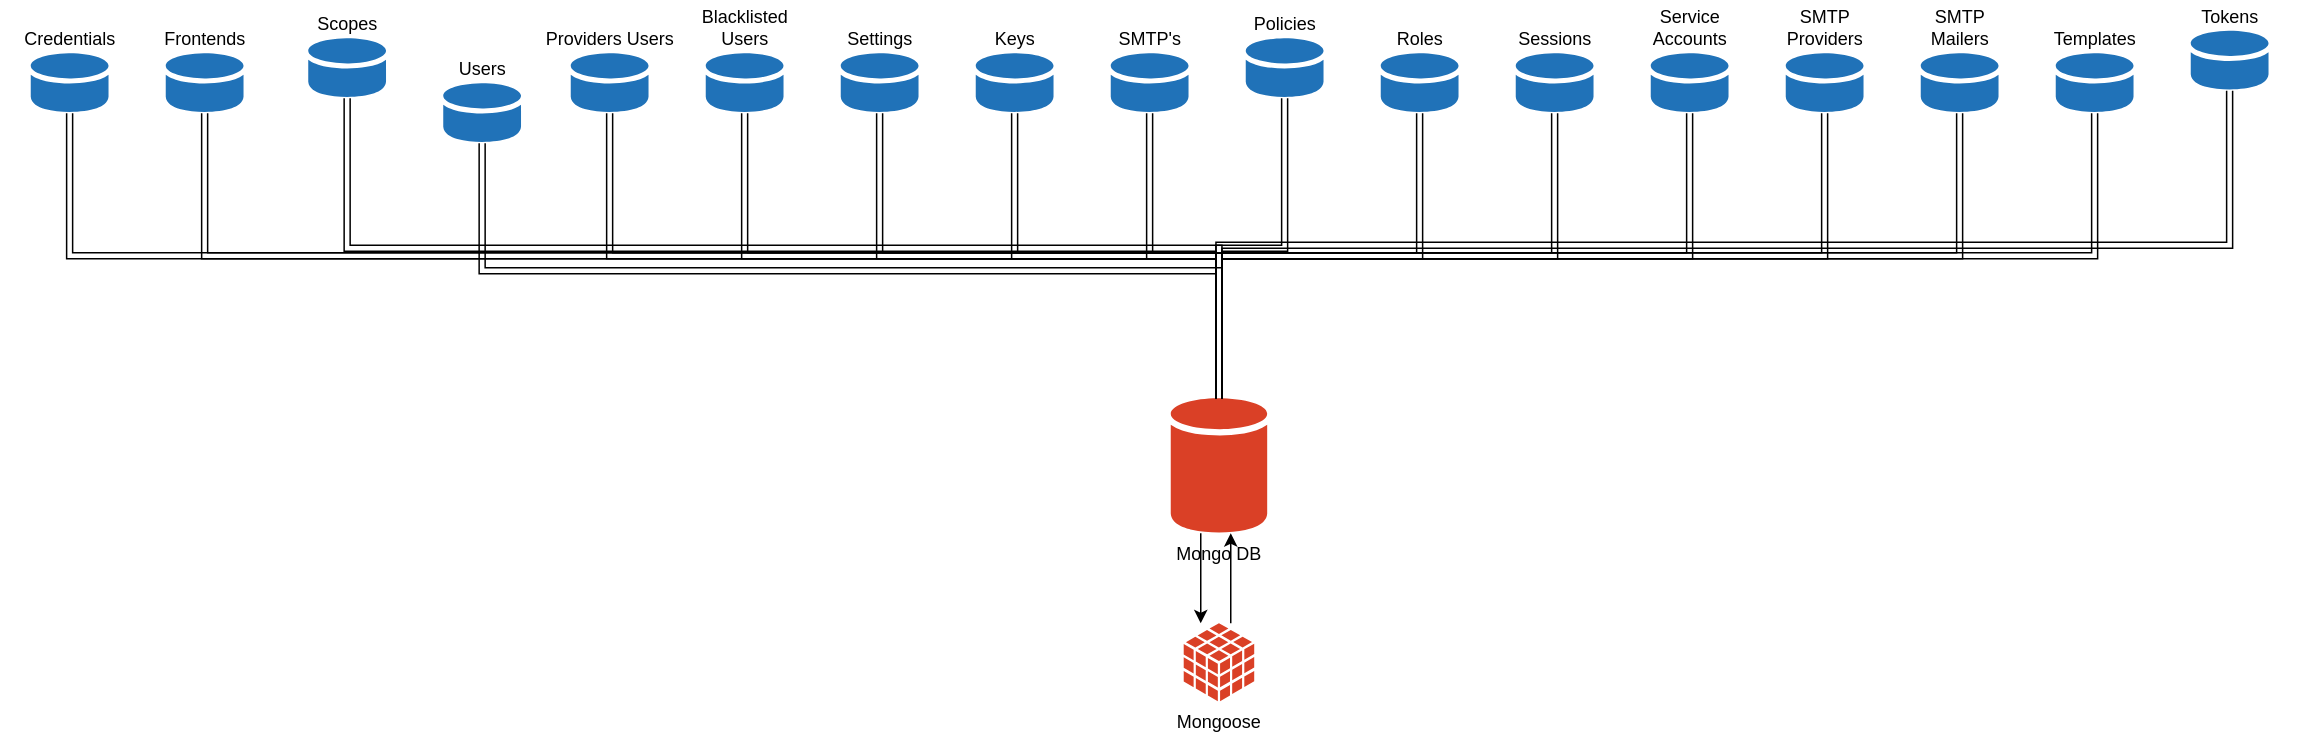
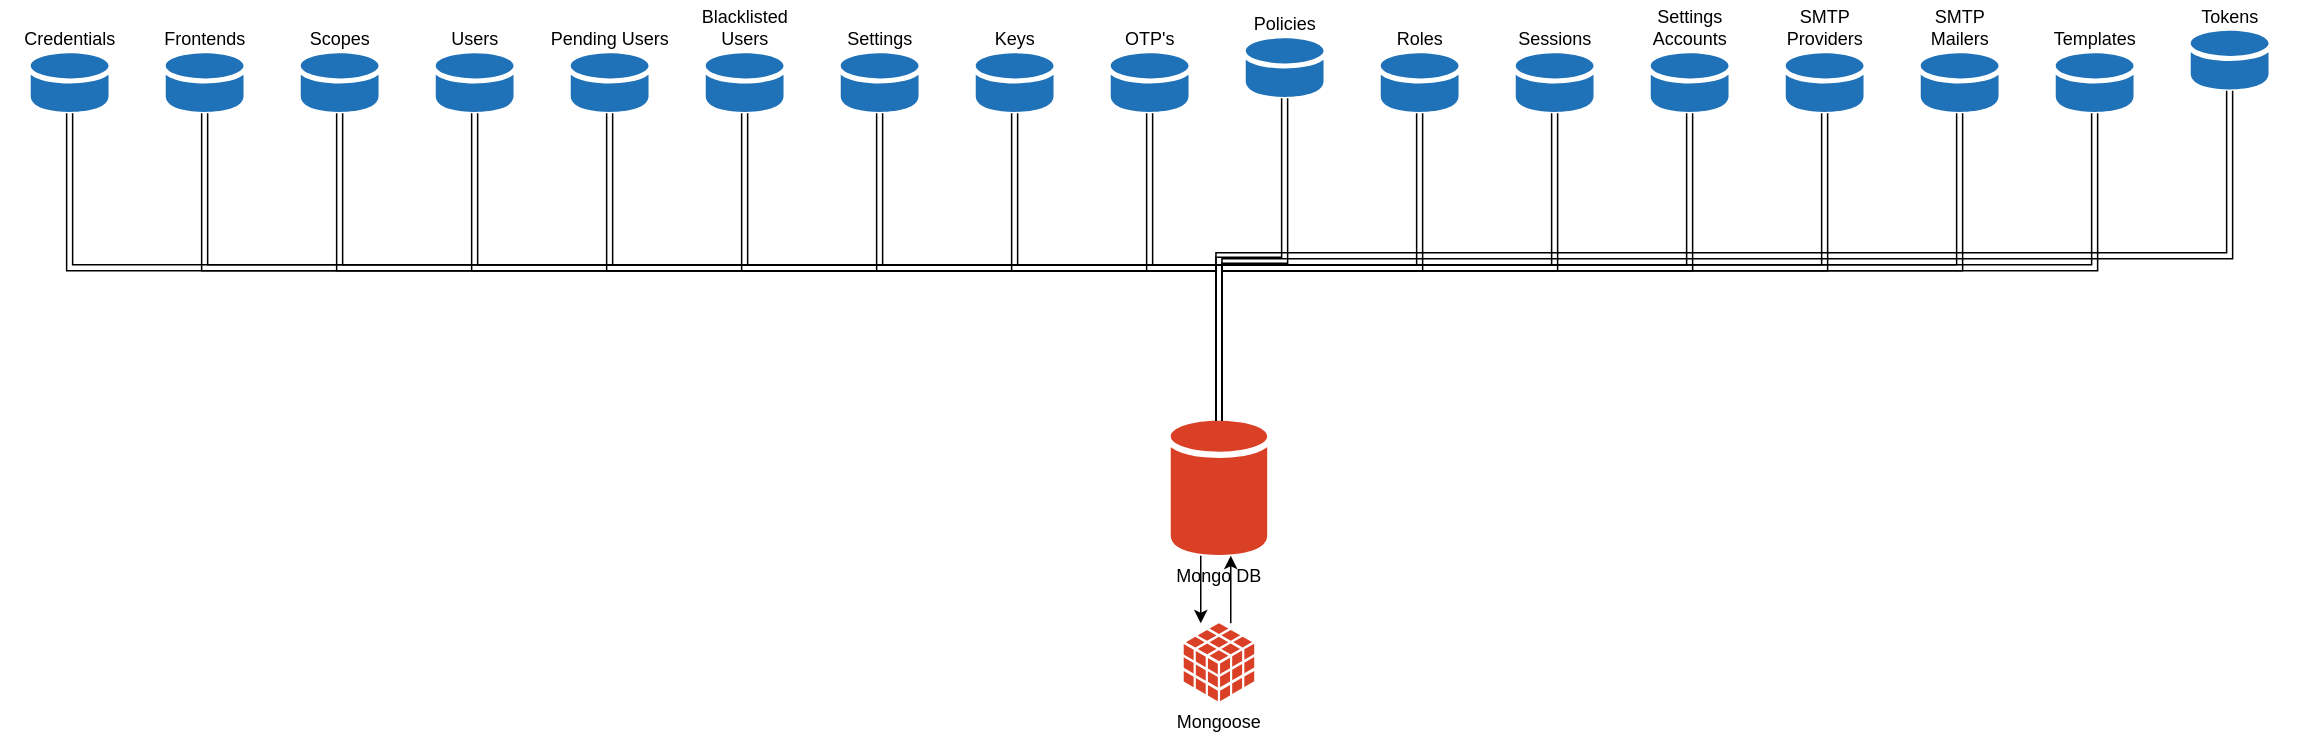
(1691, 27) -> (1691, 27)
(611, 38) -> (611, 38)
(1151, 38) -> (1151, 38)
(347, 68) -> (340, 83)
(482, 113) -> (475, 83)
(1219, 466) -> (1219, 488)
